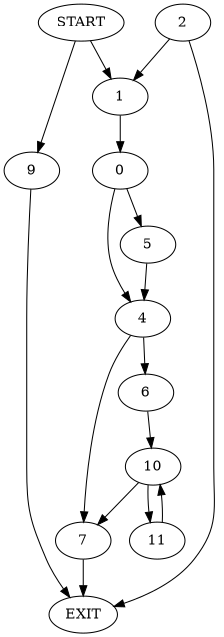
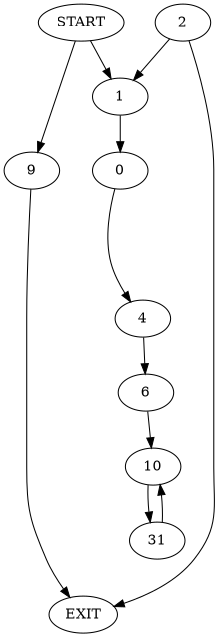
(148, 245) -> none
(83, 541) -> none
(157, 541) -> (157, 541)
